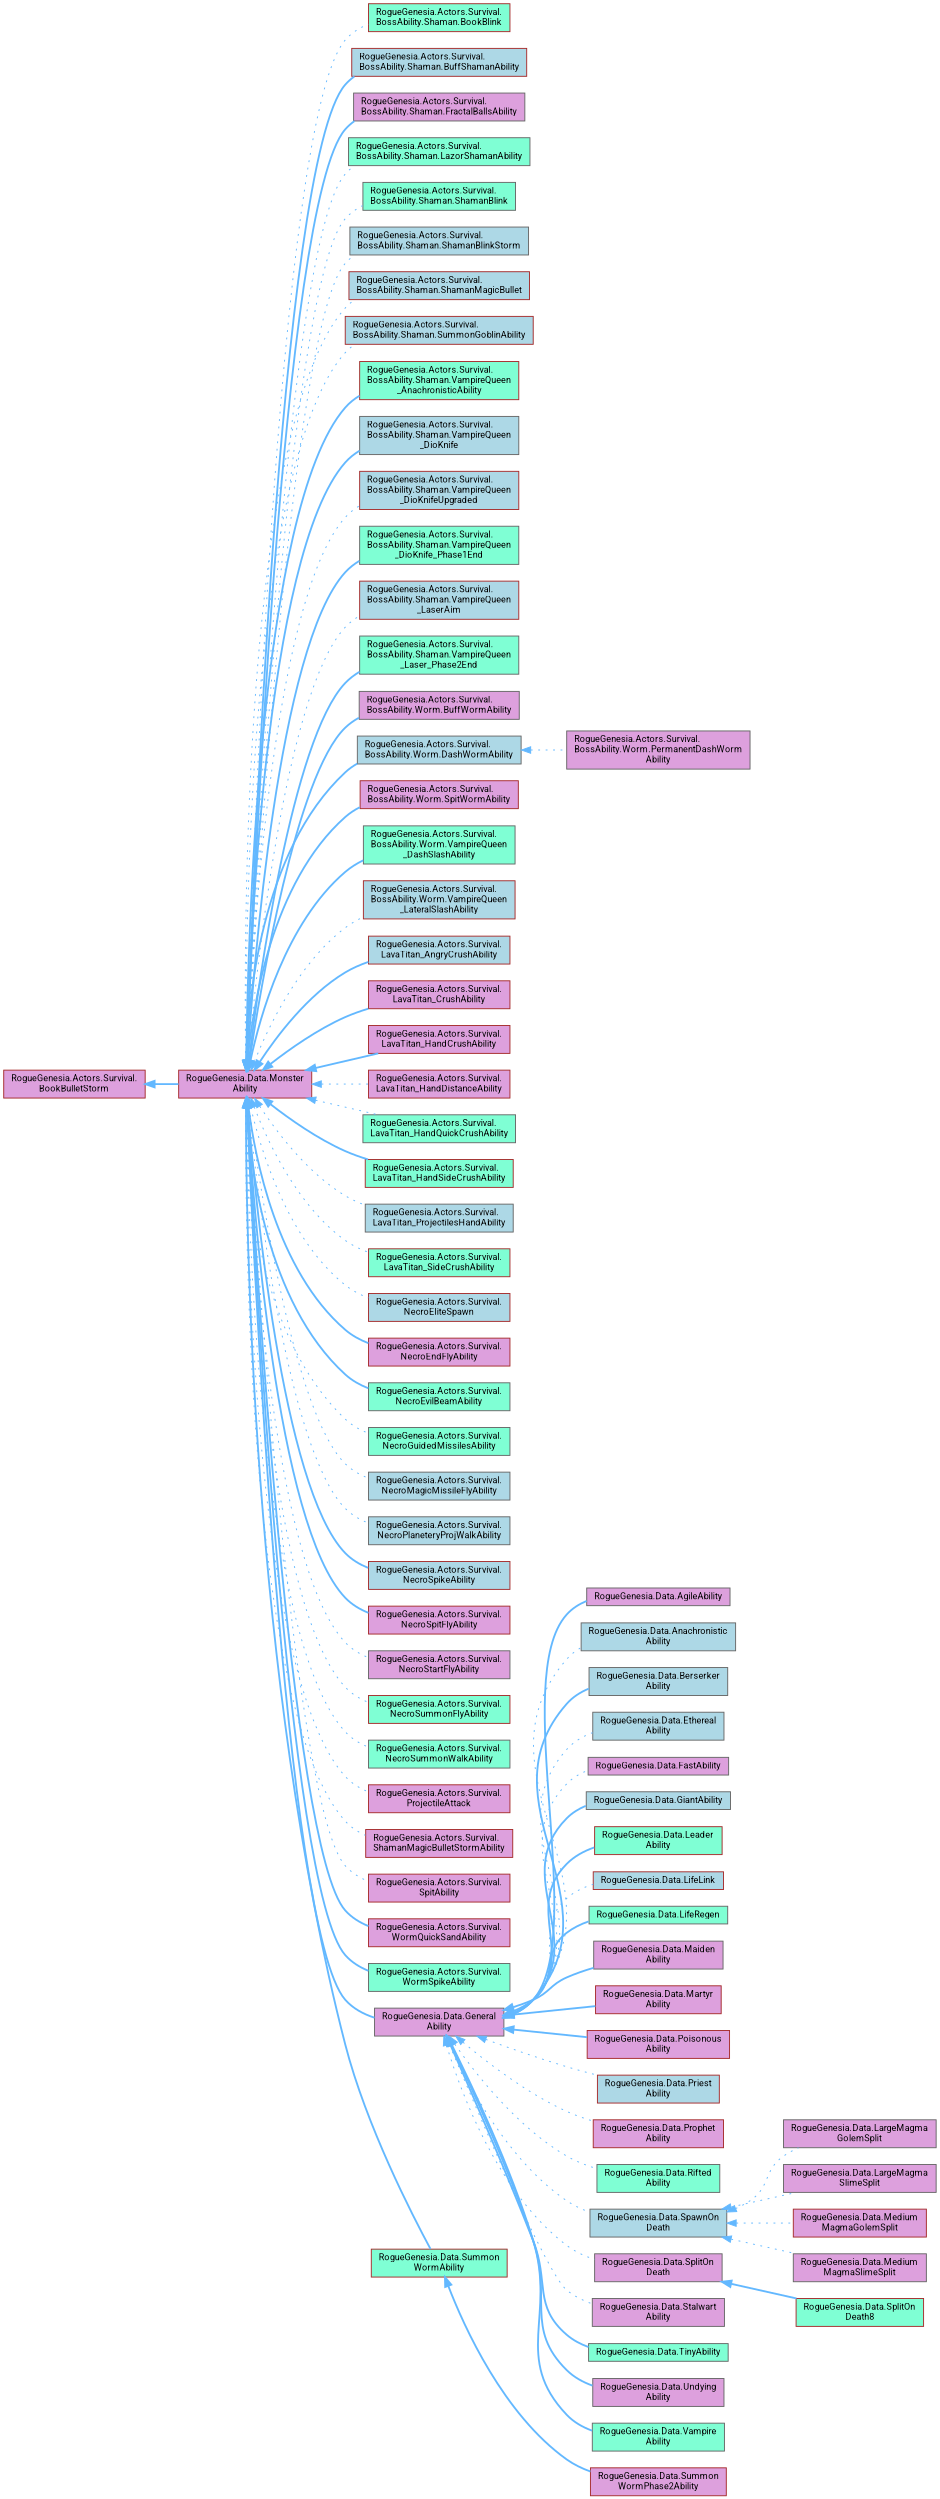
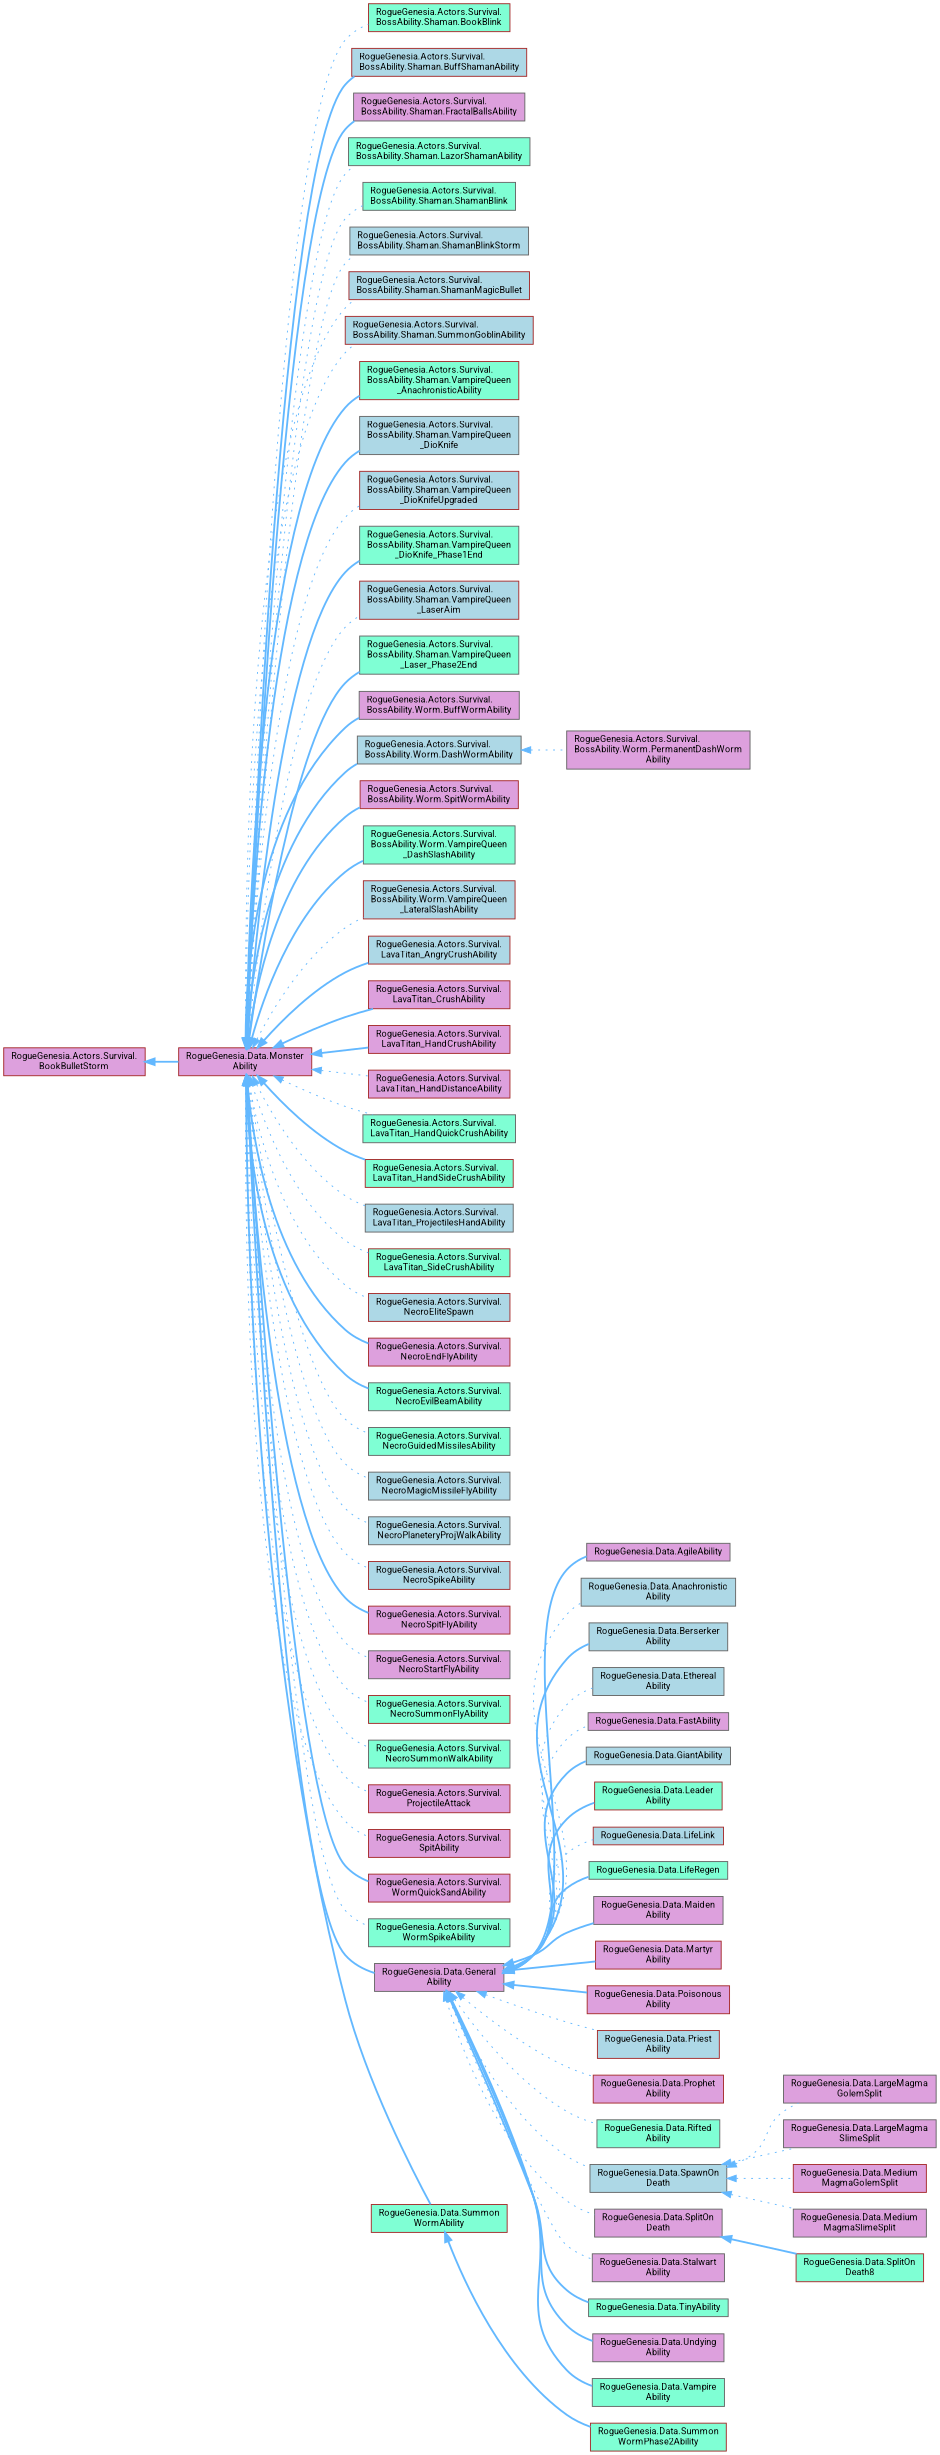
(278, 1350) -> (276, 1339)
(300, 1769) -> (277, 1515)
(439, 1843) -> none
(658, 2482) -> (658, 2437)
